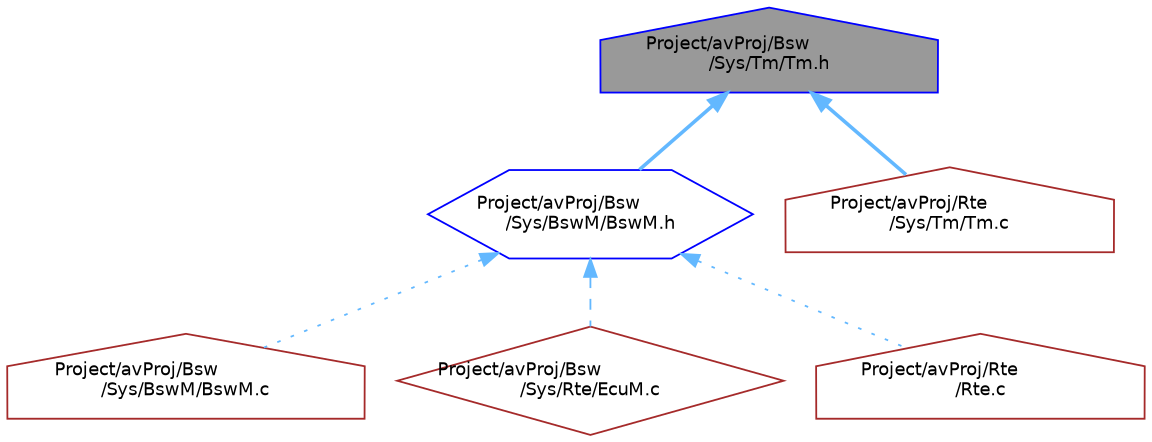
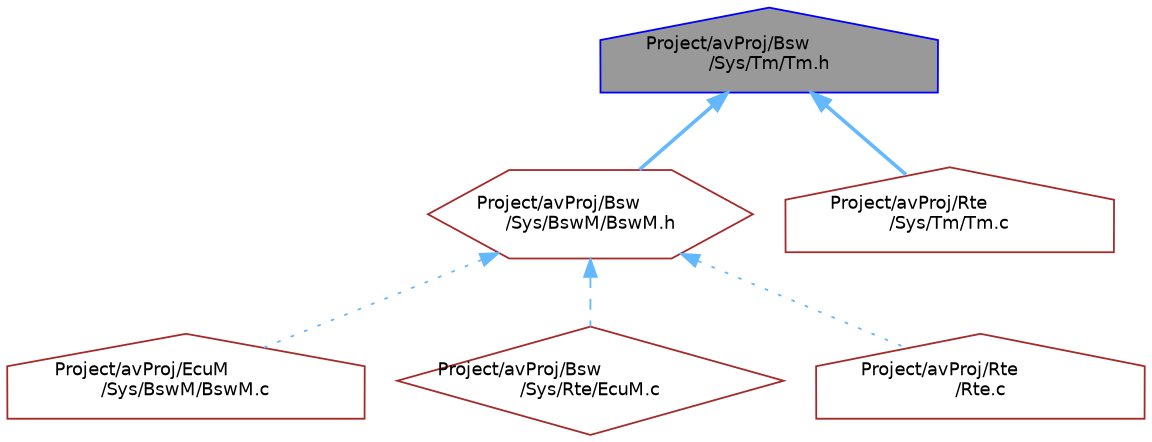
(590, 214) -> (590, 214)
(186, 381) -> (186, 381)
